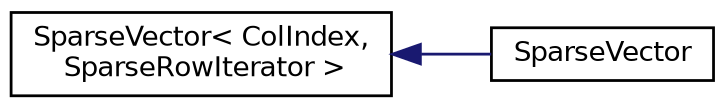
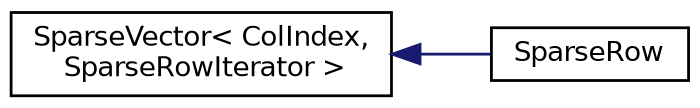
(602, 54) -> (590, 54)
